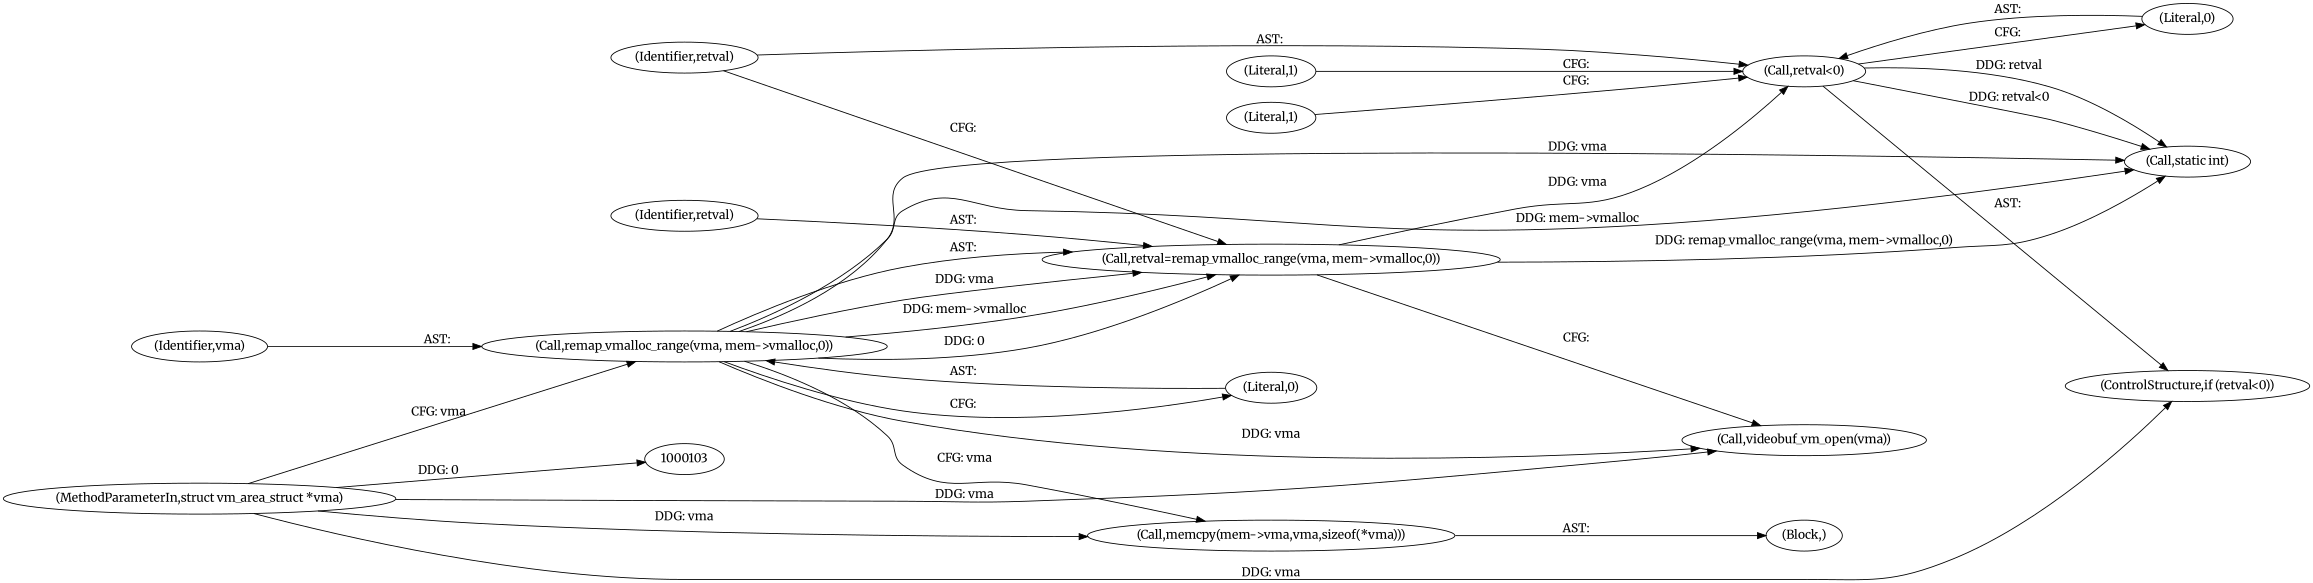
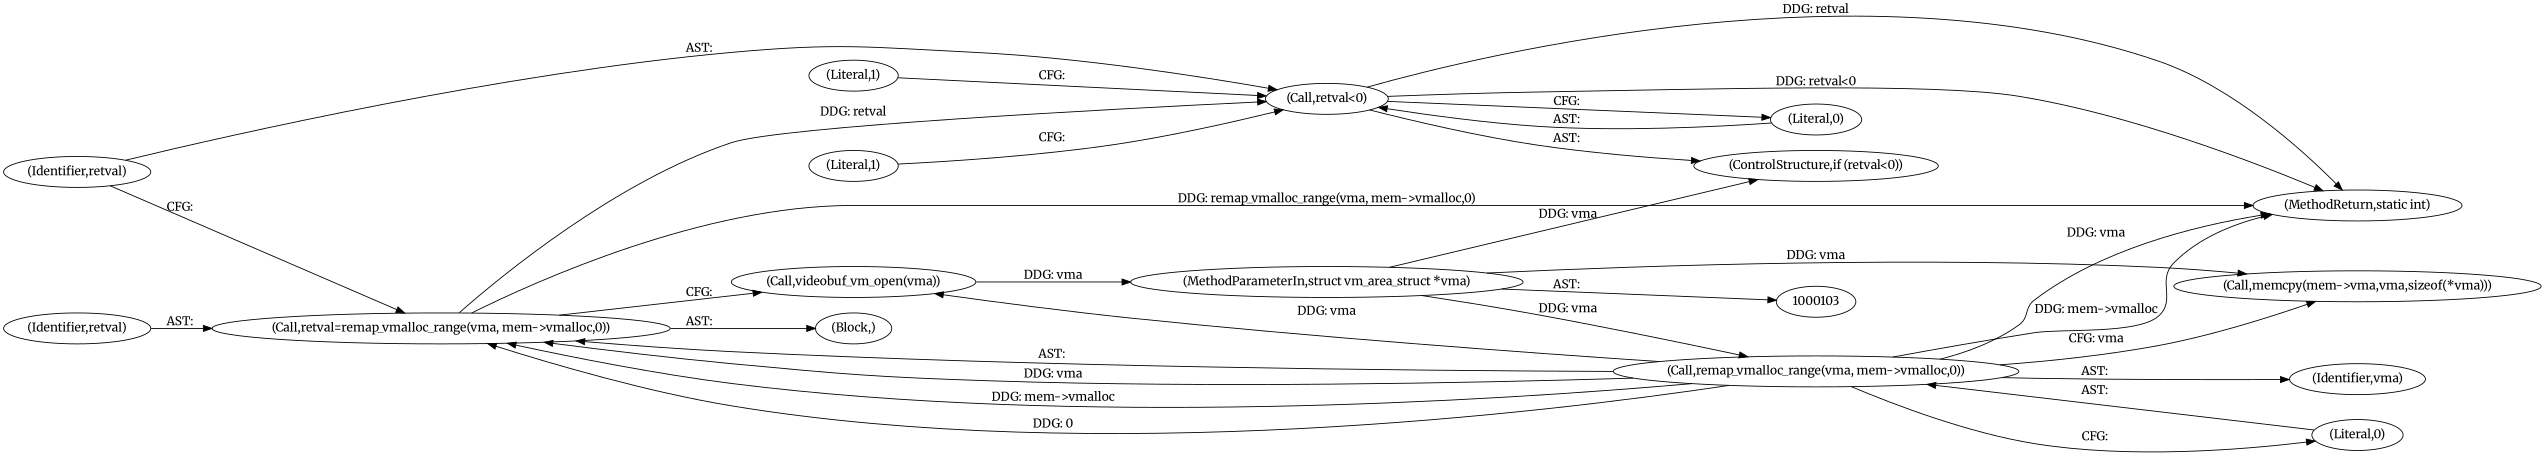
(2187, 162) -> (2358, 205)
(1578, 183) -> (854, 112)
(370, 346) -> (2141, 379)
(439, 412) -> (1568, 309)
(439, 471) -> (1568, 285)
(1053, 500) -> (1049, 282)
(1606, 536) -> (739, 328)
